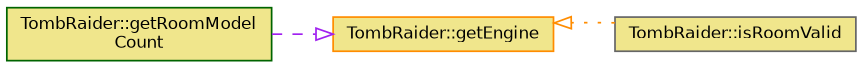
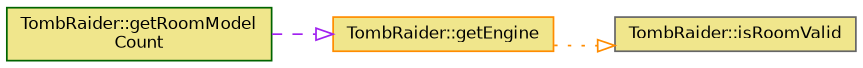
(593, 23) -> (576, 46)
